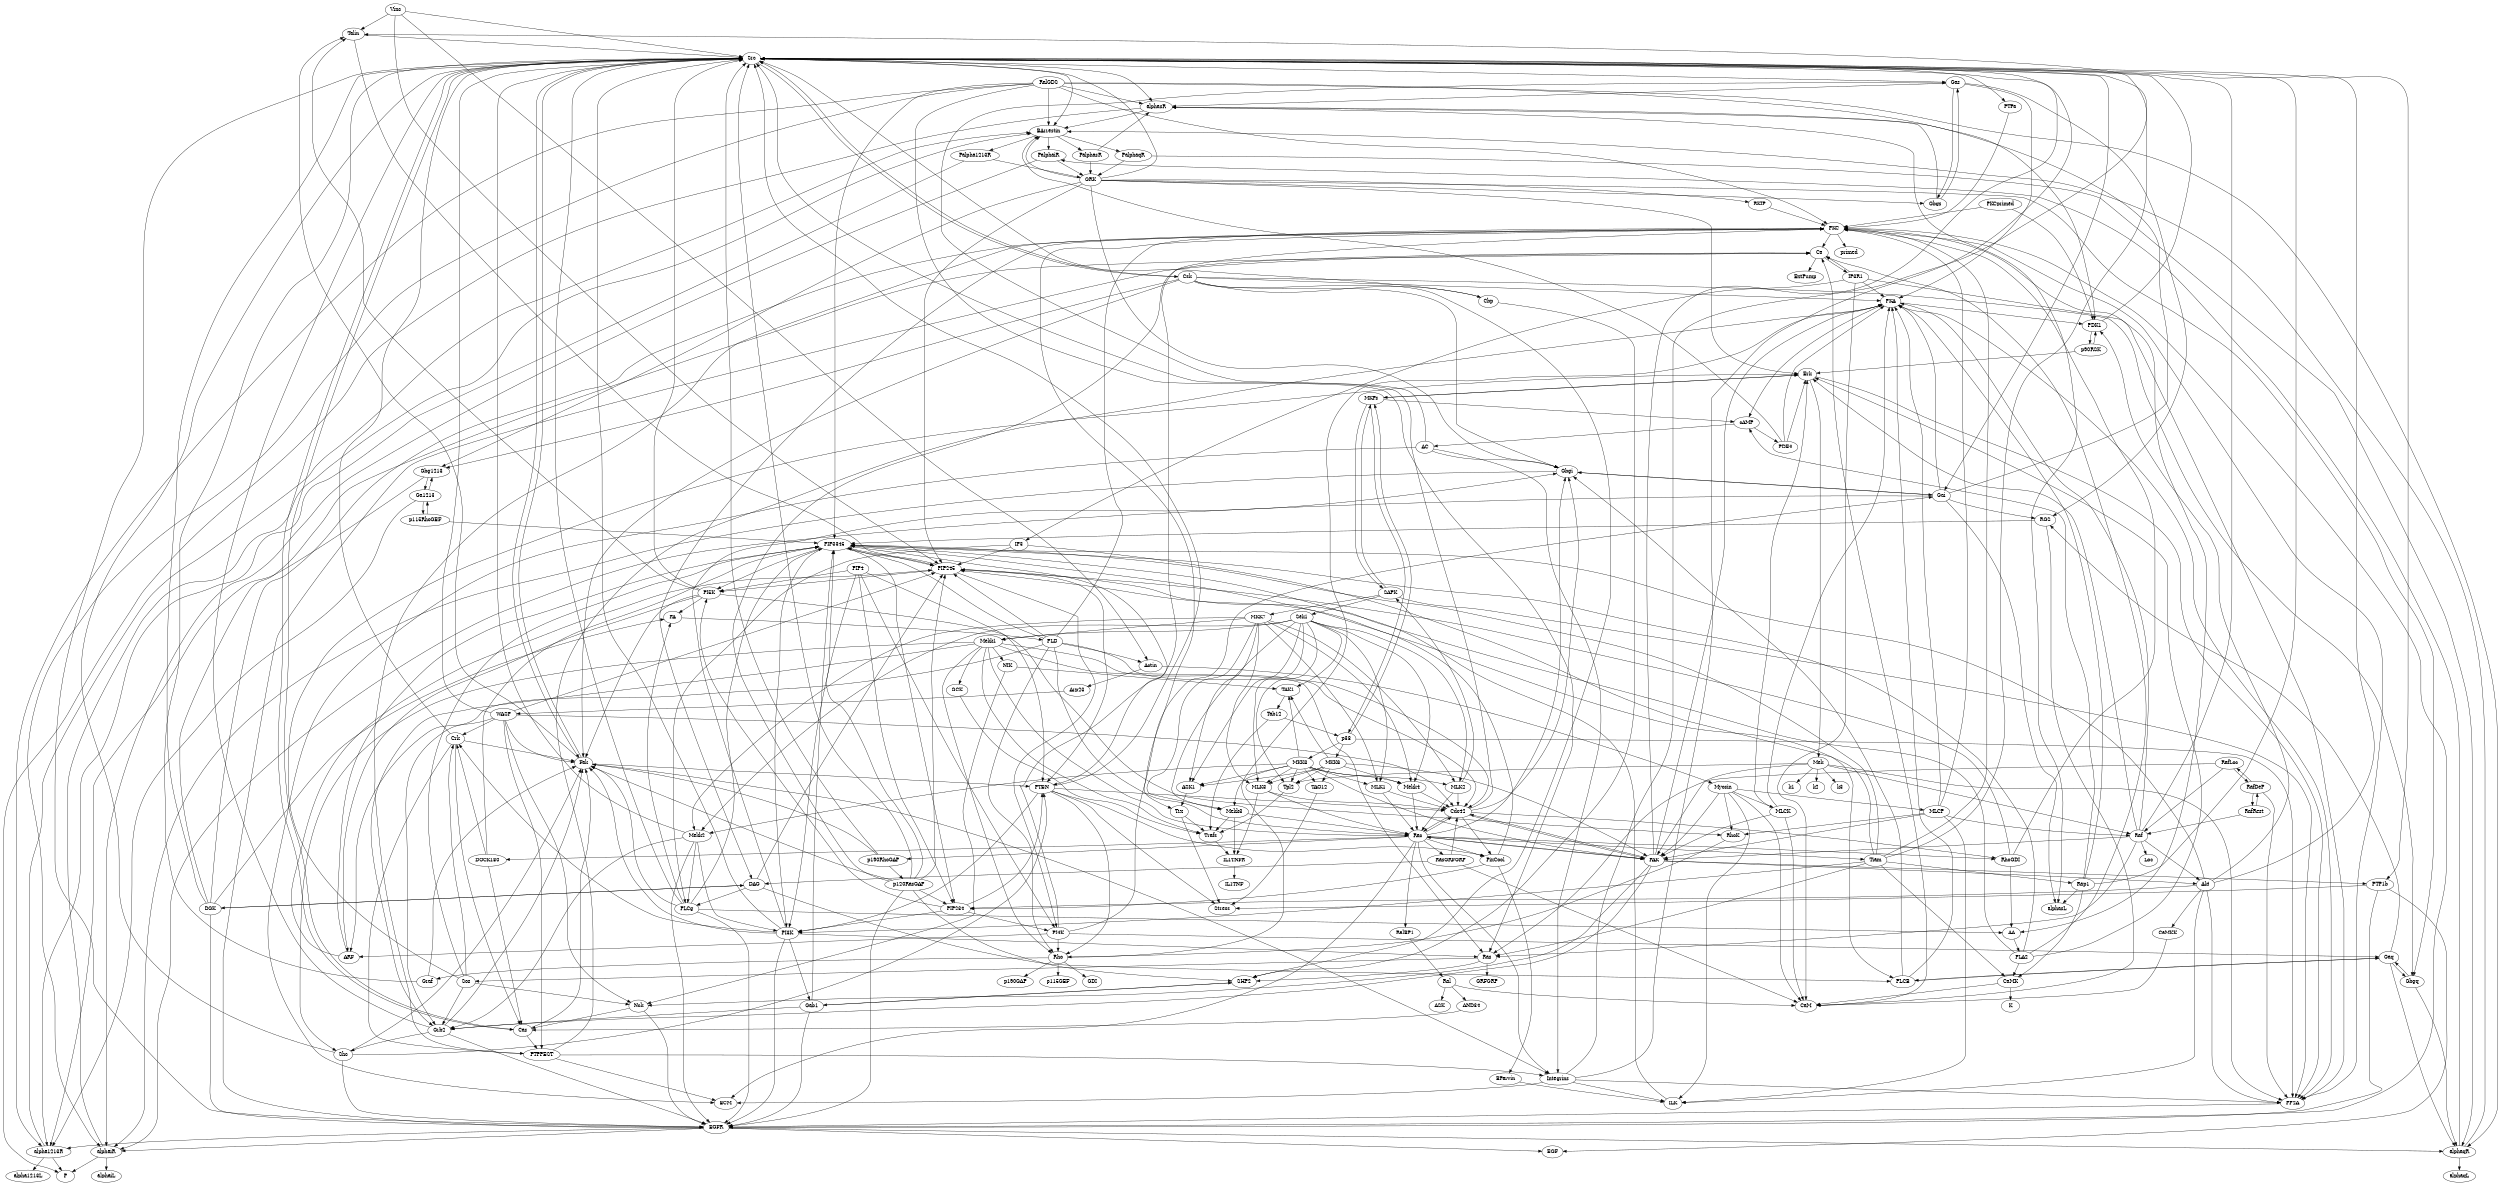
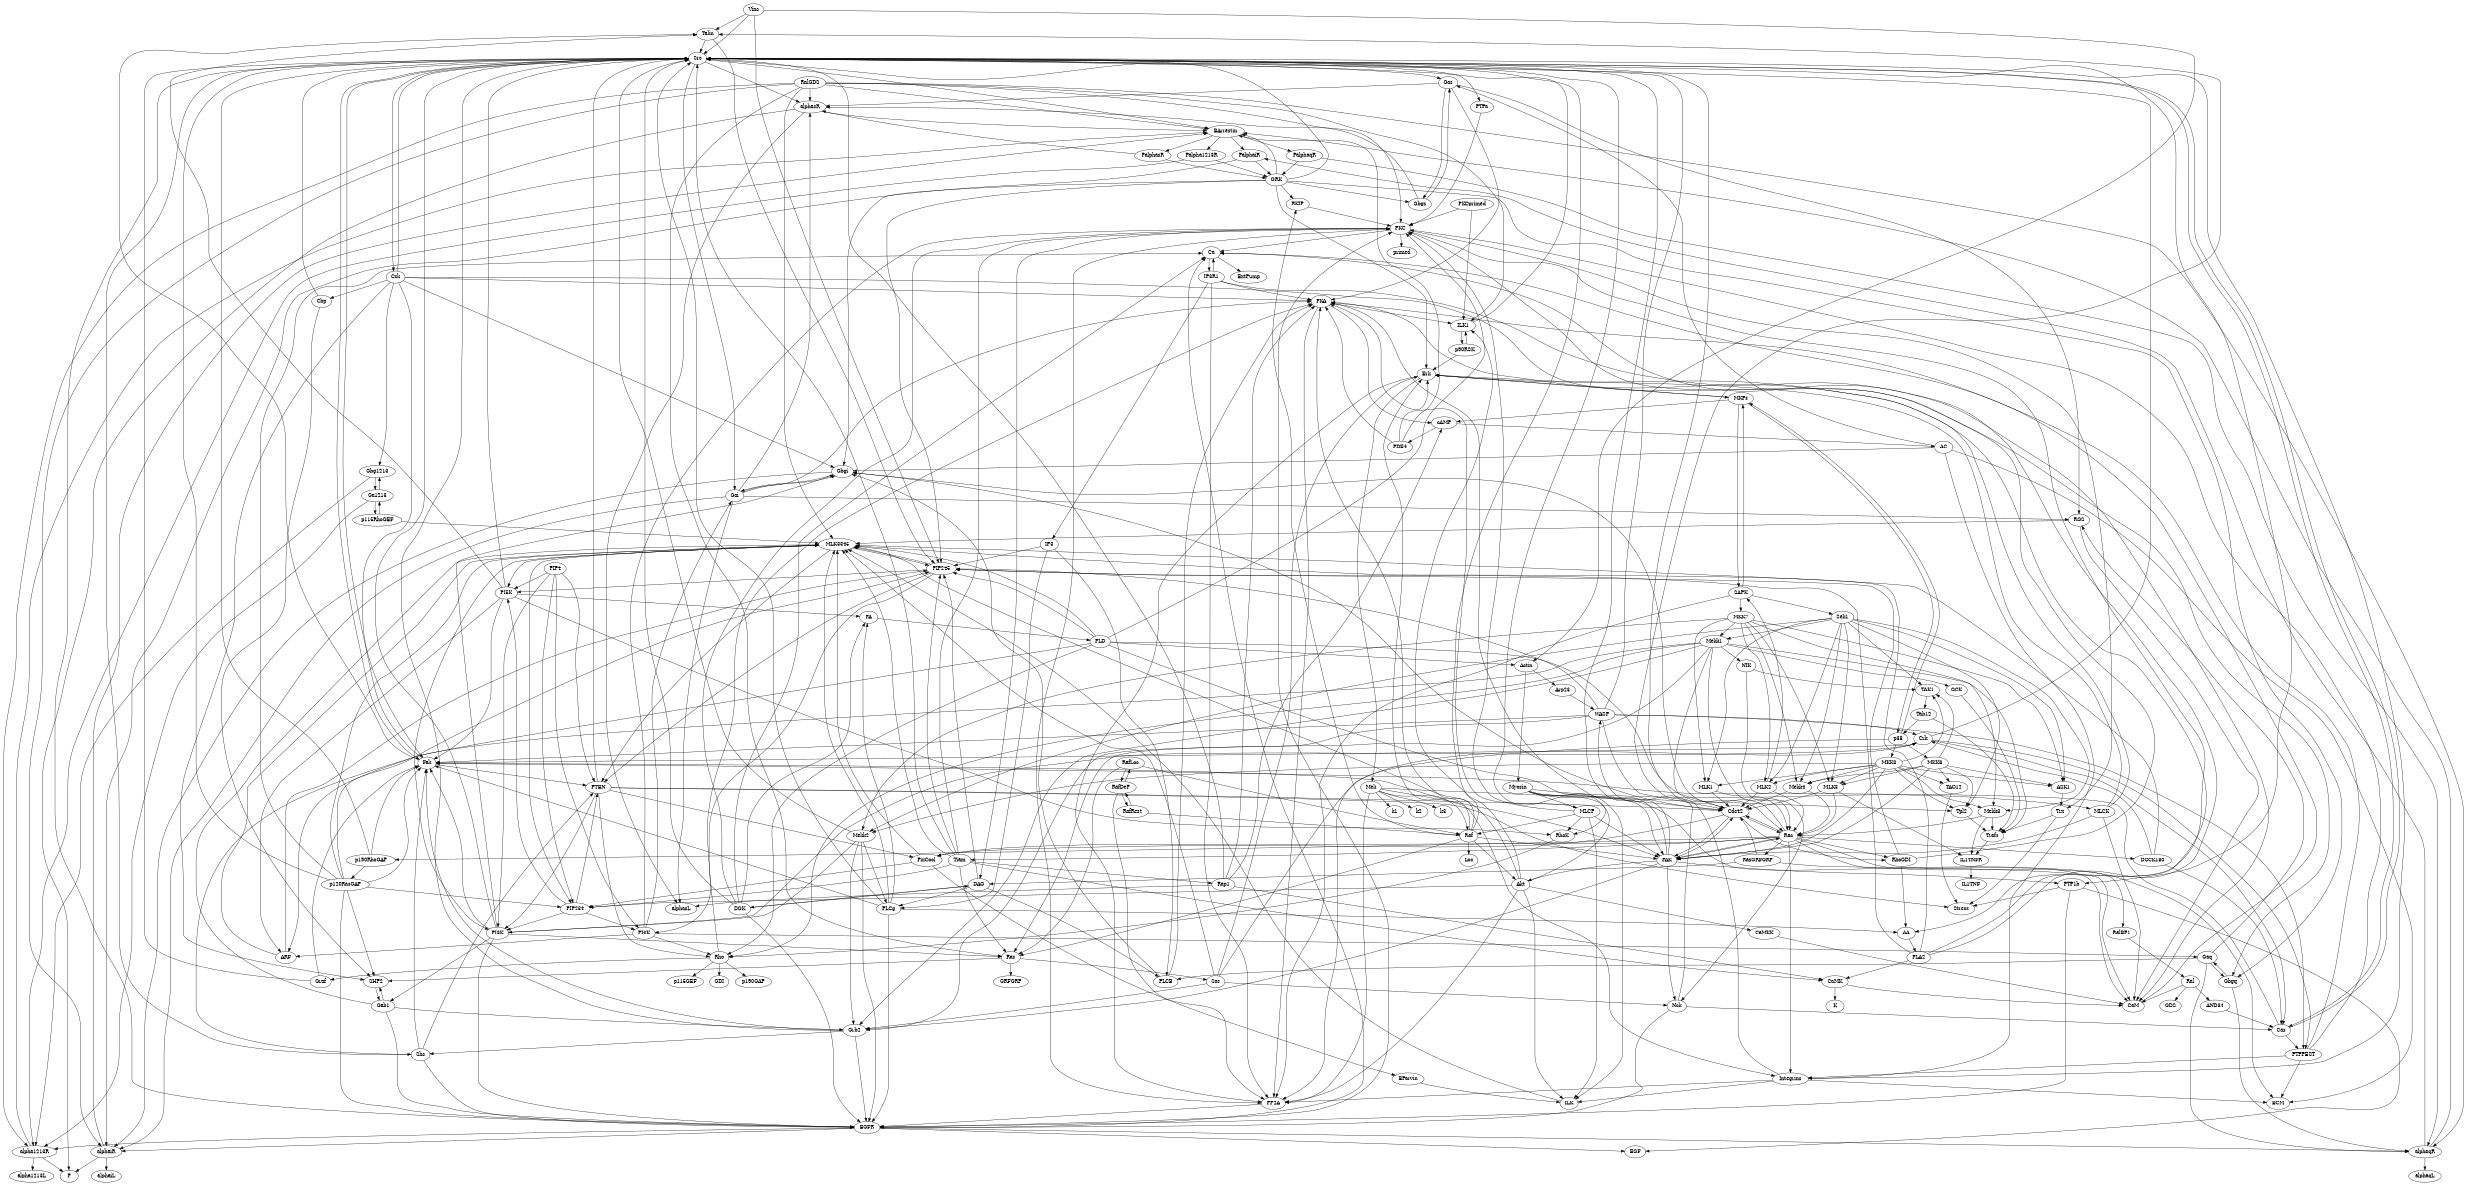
(744, 322) -> none
(2095, 326) -> (1463, 326)
(834, 544) -> (837, 544)
none -> (1298, 563)
(563, 869) -> (1691, 825)
(1307, 910) -> (764, 892)
(2145, 968) -> none
(1440, 1006) -> (2170, 1006)
